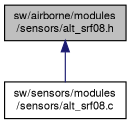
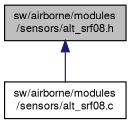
(65, 100) -> (65, 100)
